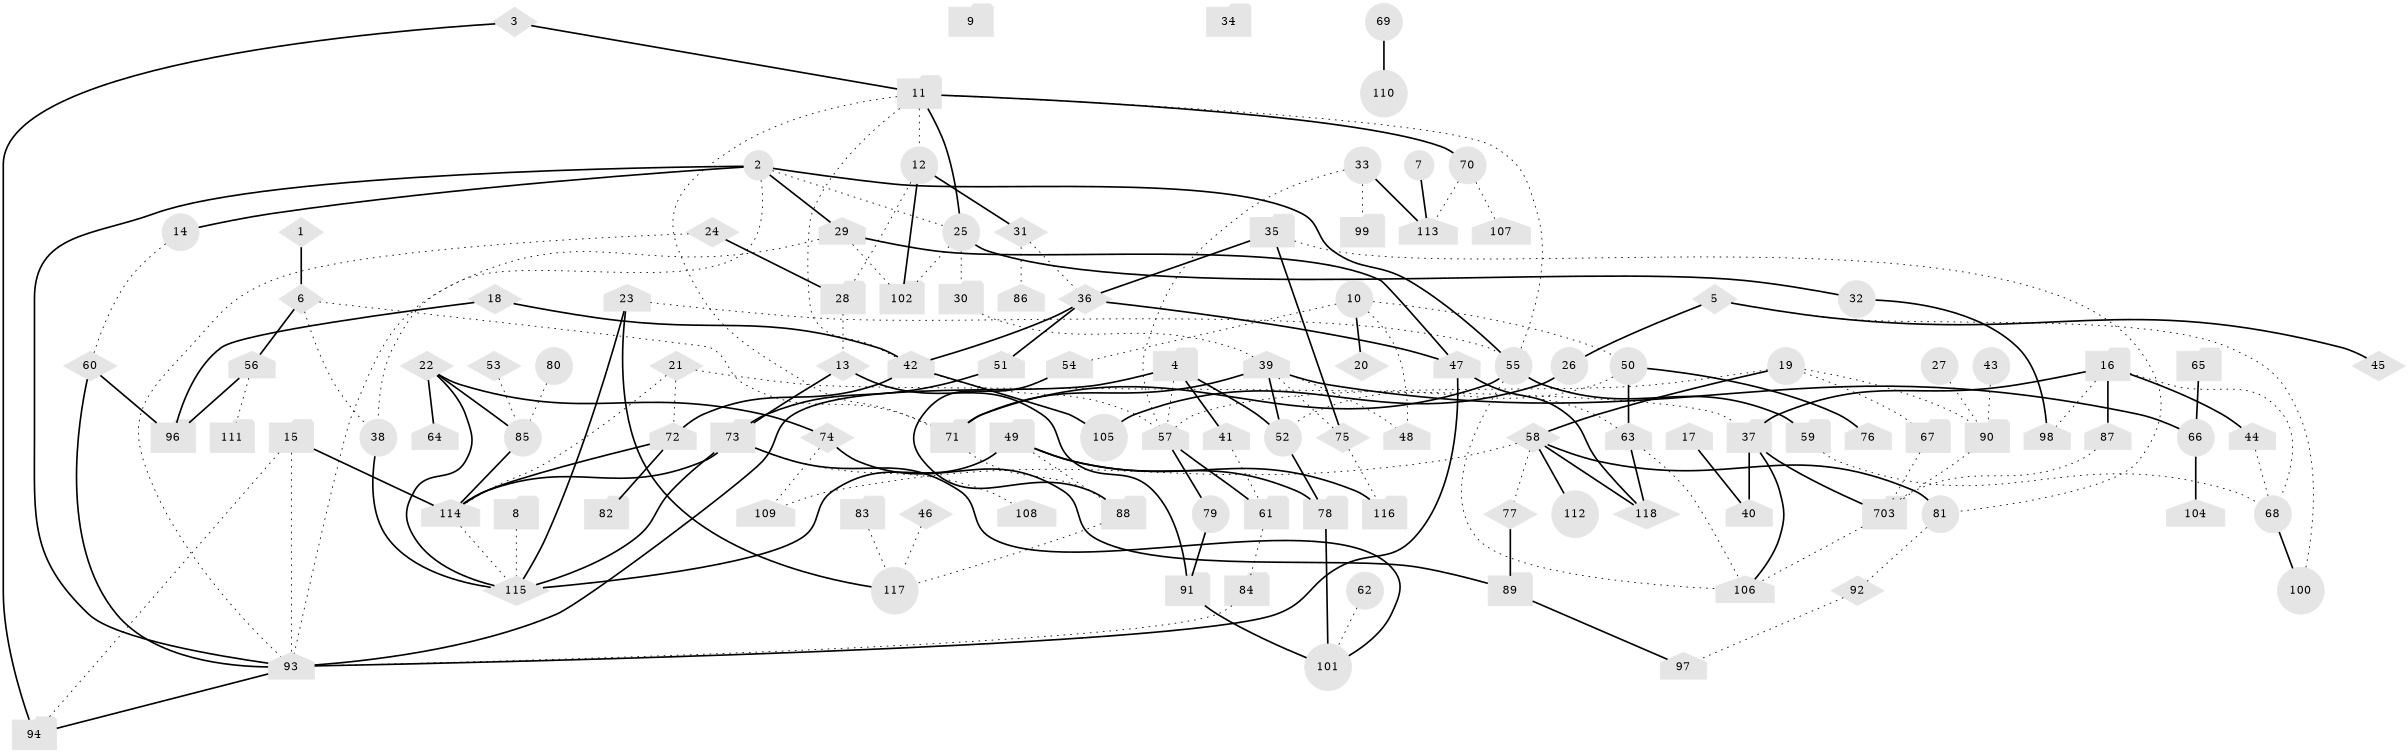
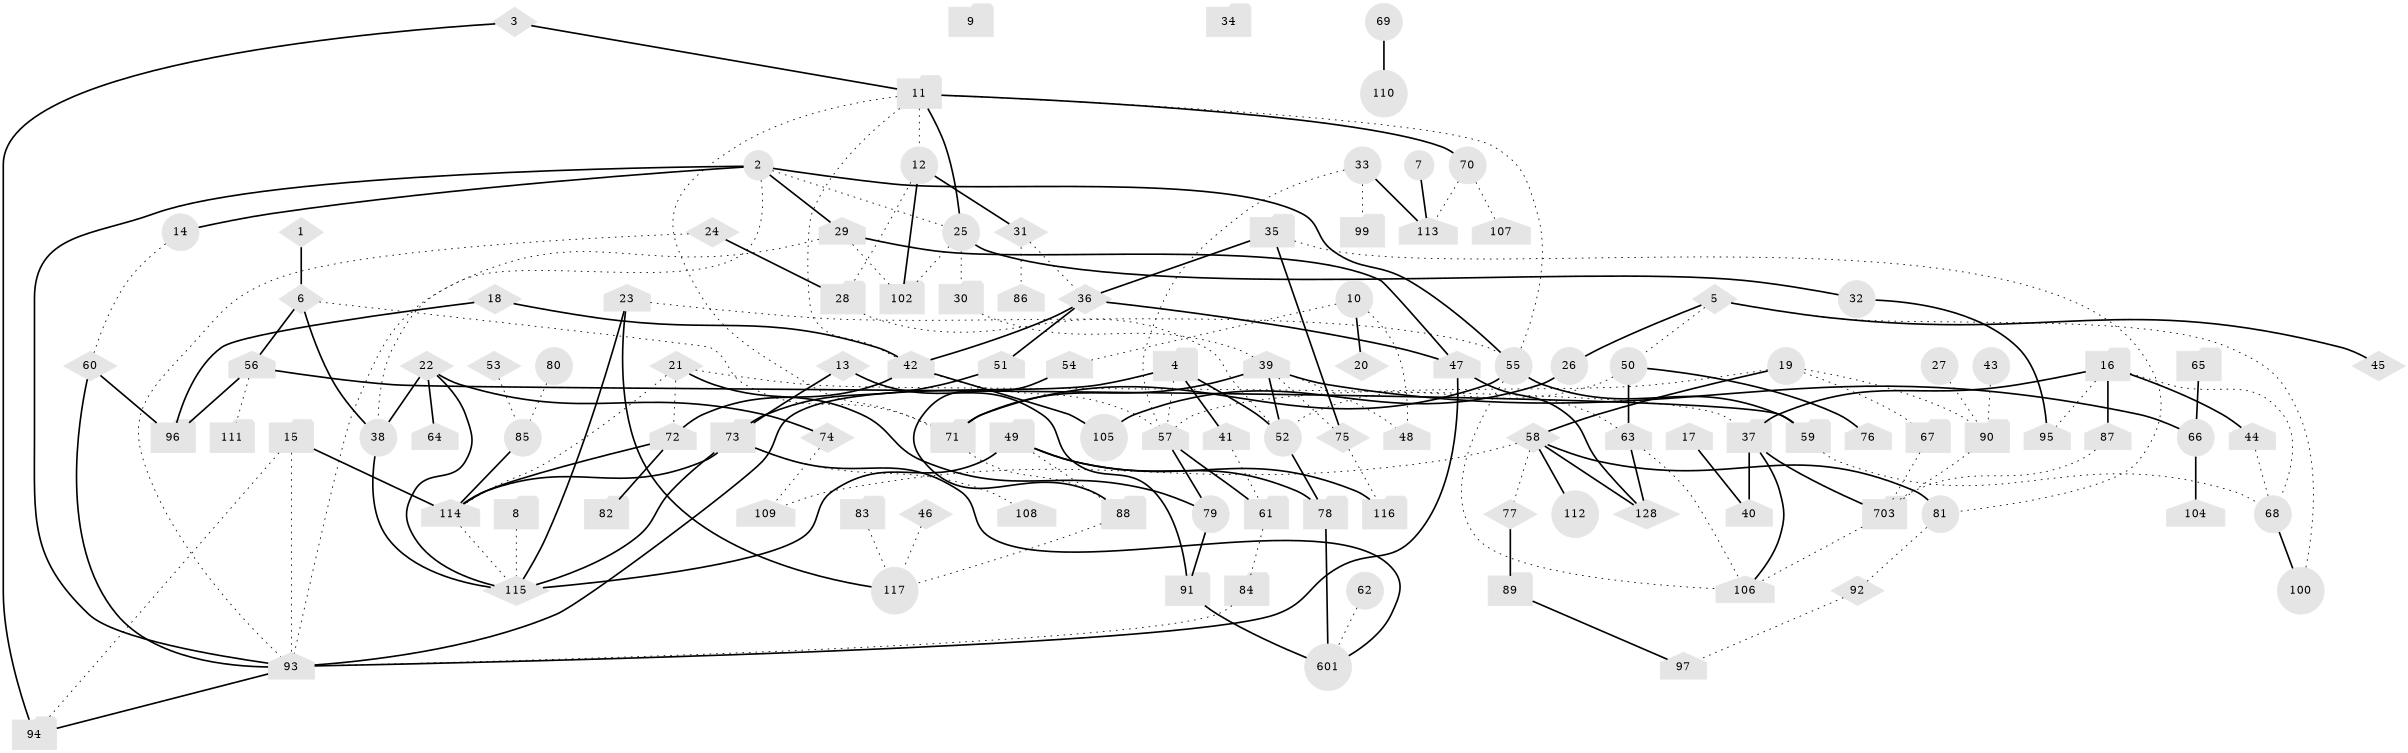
(1495, 320) -> (1674, 331)
(843, 332) -> (1142, 325)
(328, 372) -> (328, 372)
none -> (769, 389)
(473, 400) -> (404, 400)
(2047, 438) -> (2047, 438)
none -> (909, 453)
(1647, 514) -> (1647, 514)
(1161, 556) -> none
(1328, 667) -> (1328, 667)
